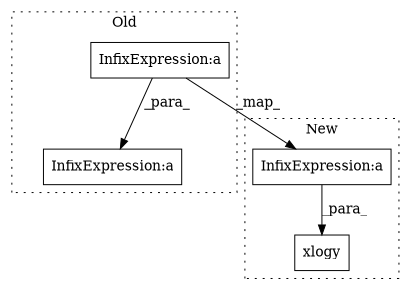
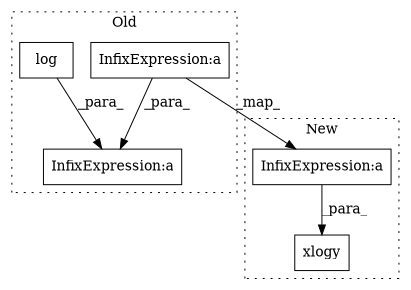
none -> (46, 60)
